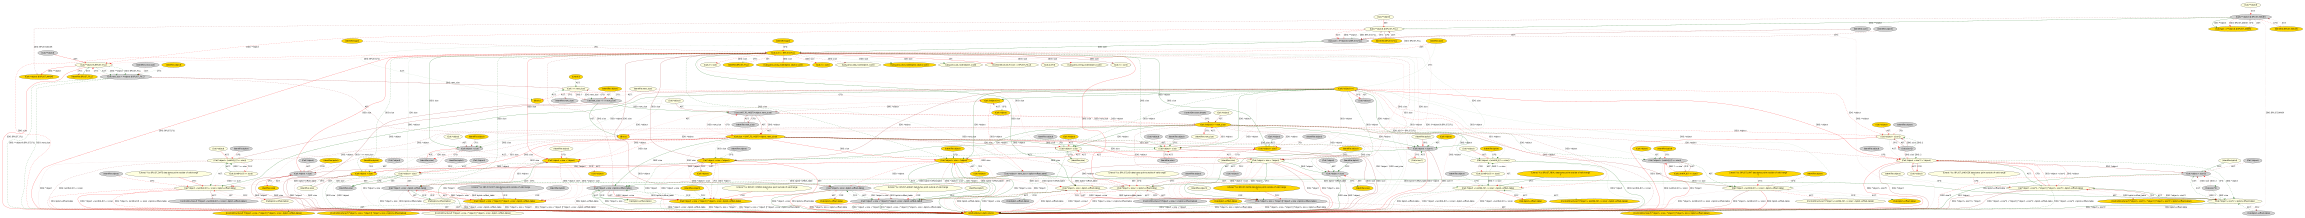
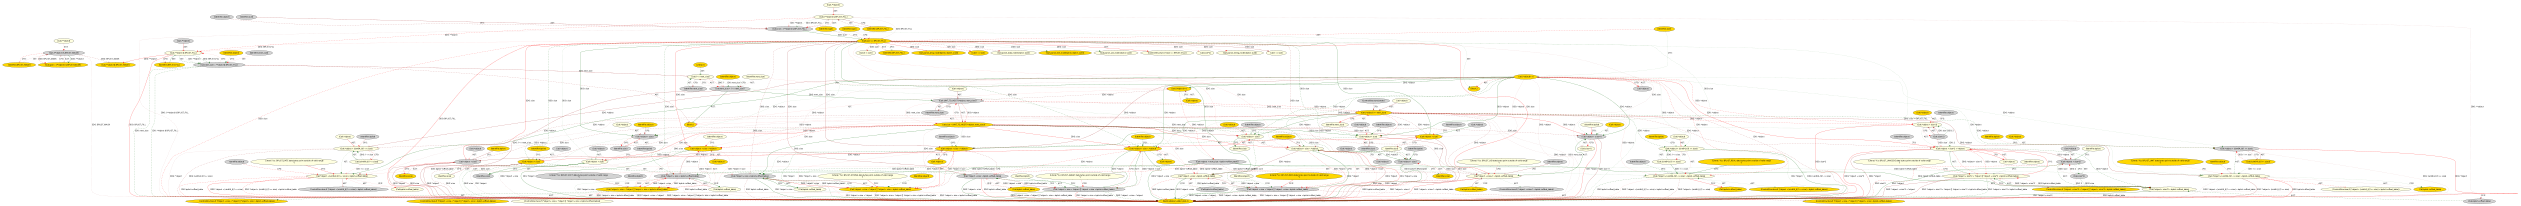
(1817, 23) -> none
(1323, 131) -> (1489, 116)
